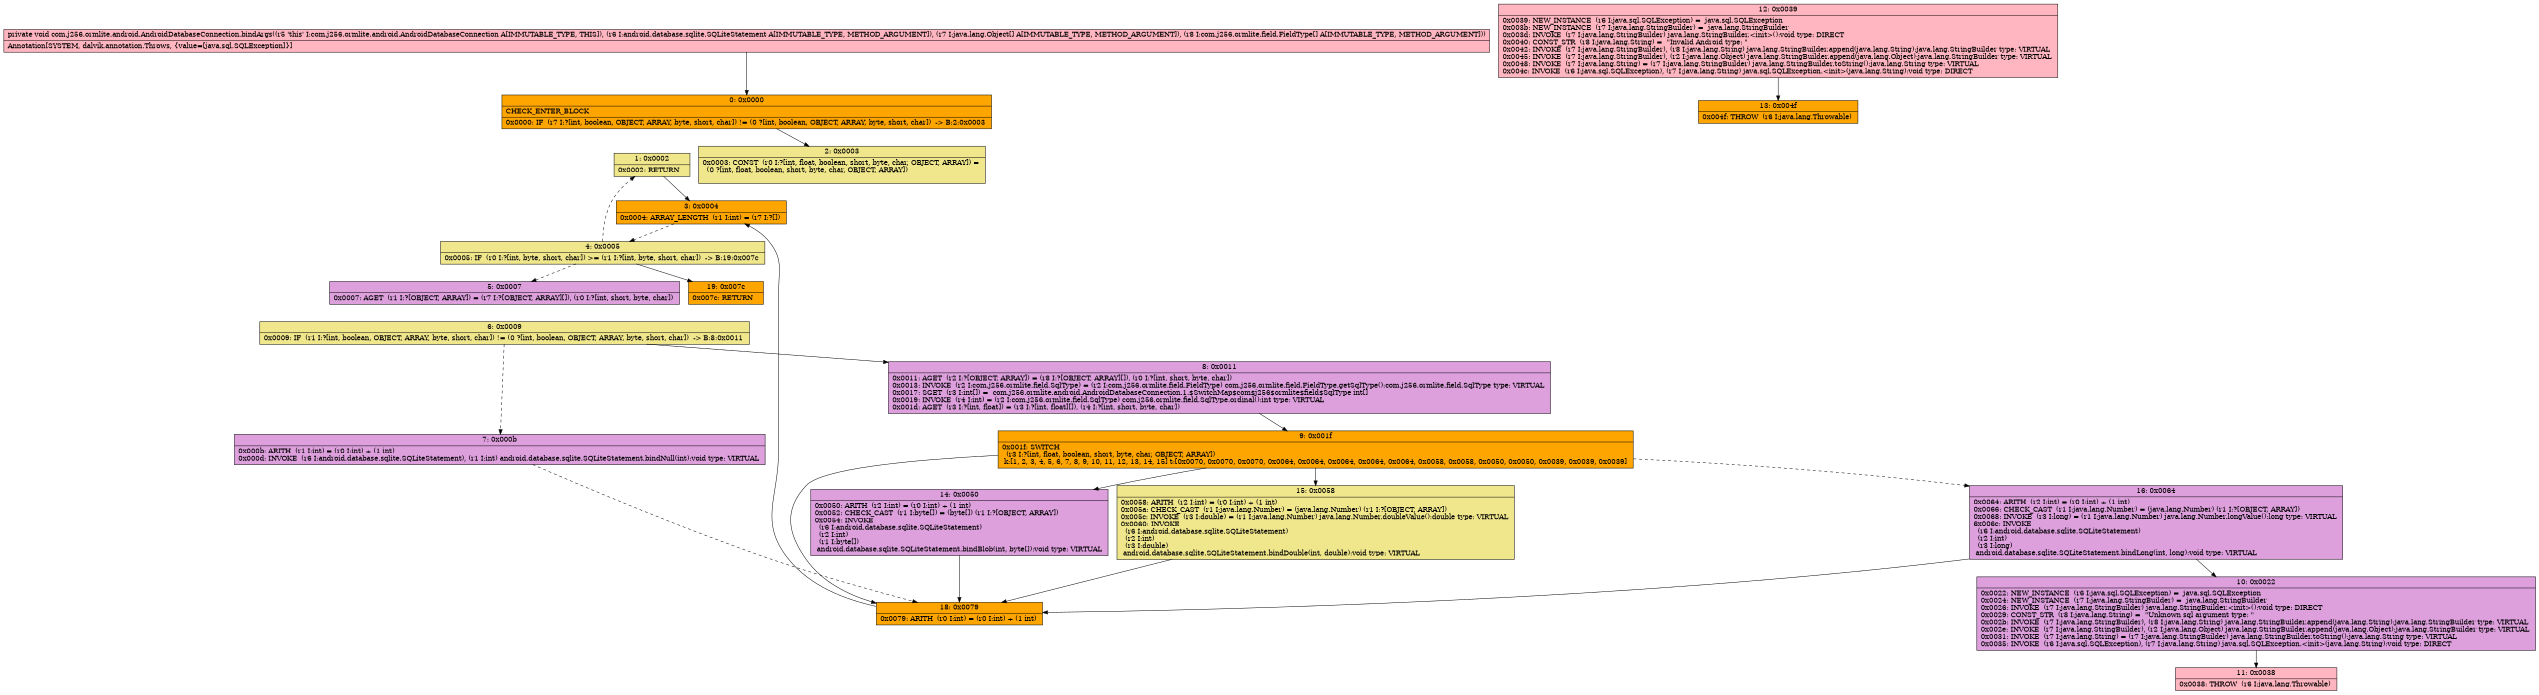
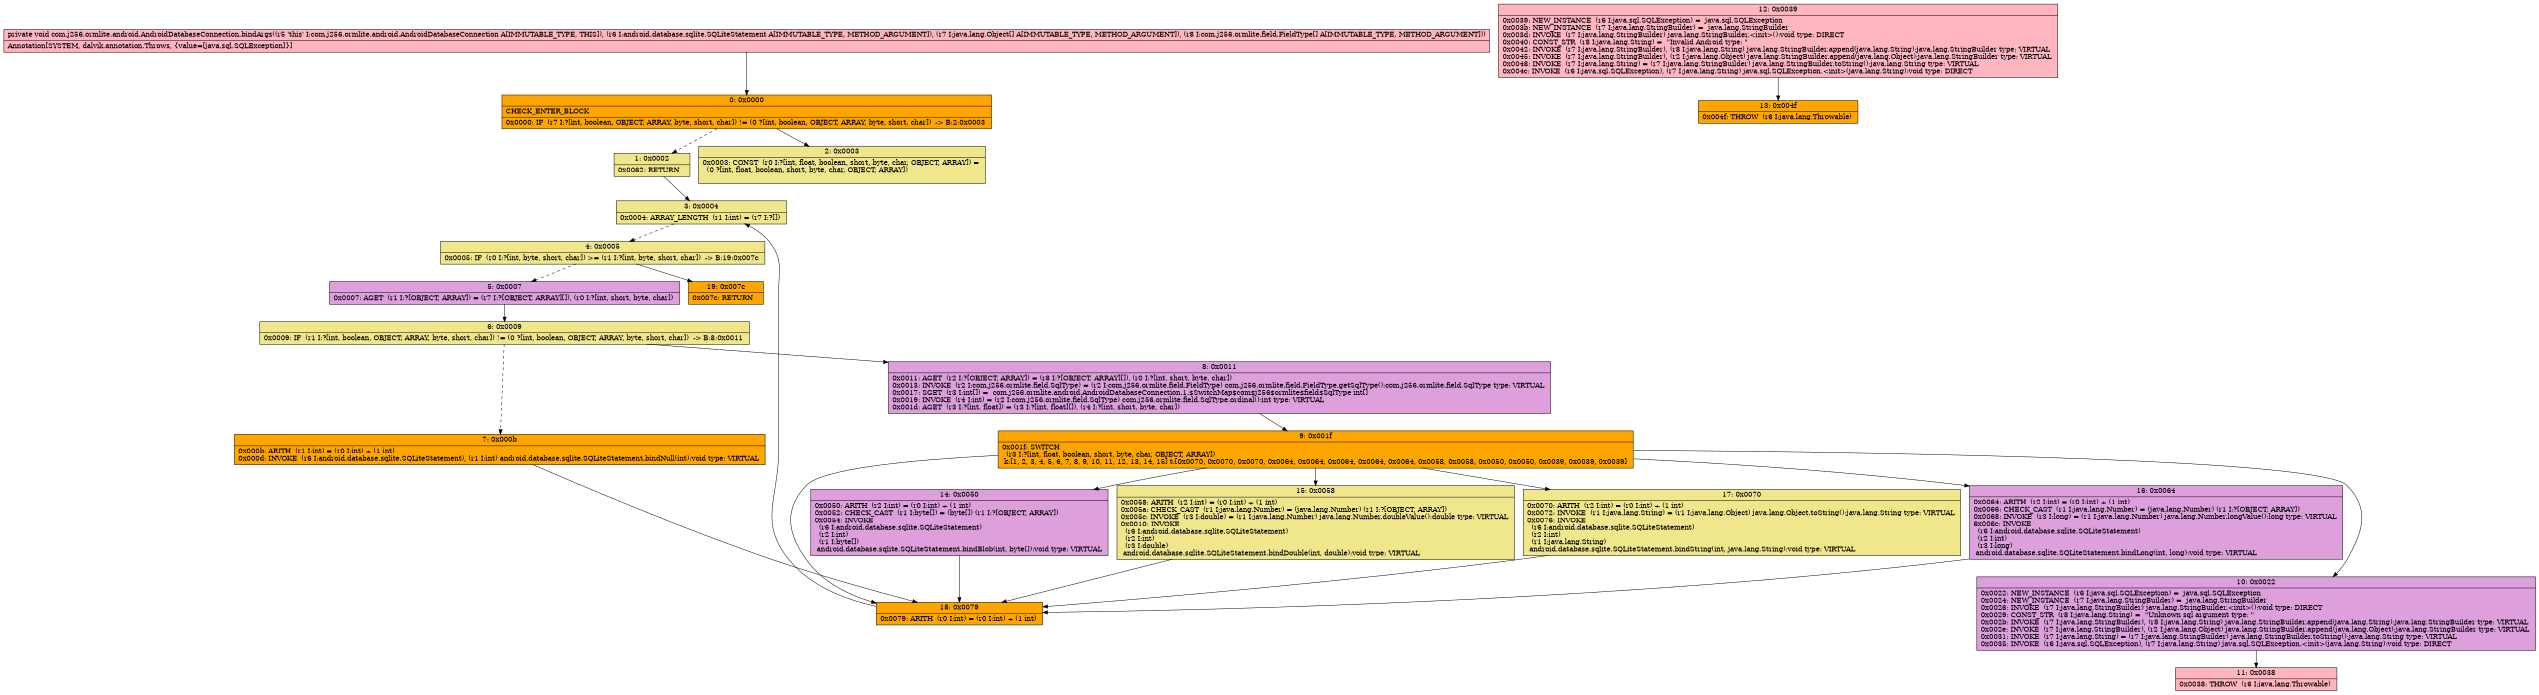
(652, 170) -> (652, 170)
(609, 207) -> (697, 140)
(701, 212) -> (701, 212)
none -> (505, 311)
(500, 449) -> (500, 449)
(1799, 469) -> (1799, 469)
none -> (1742, 522)
(1153, 524) -> (1153, 524)
(720, 541) -> (720, 541)
(2204, 566) -> (2041, 457)
